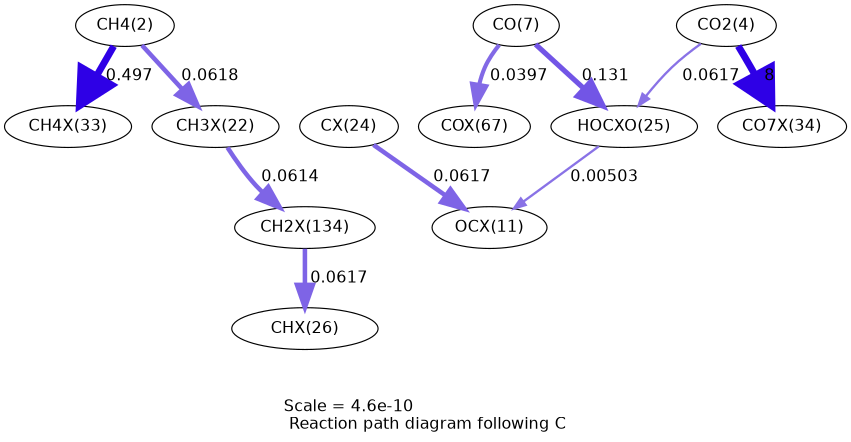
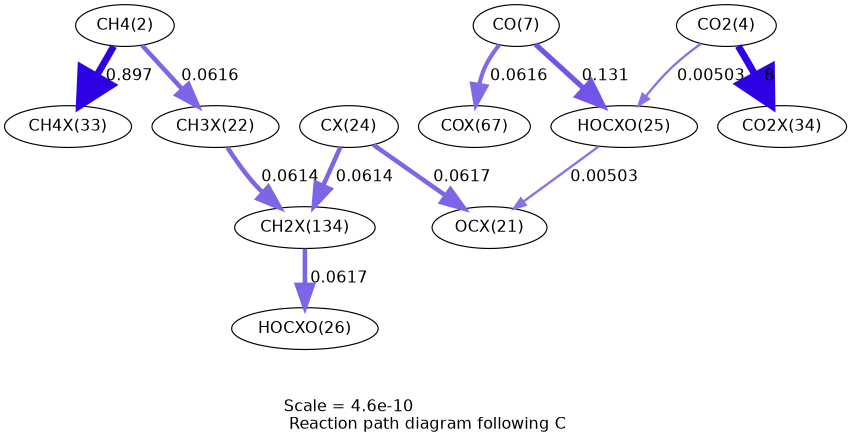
(127, 76) -> (127, 76)
(208, 76) -> (208, 76)
(517, 76) -> (517, 76)
(709, 76) -> (709, 76)
(782, 127) -> (782, 127)
none -> (332, 166)
(490, 228) -> (490, 228)
(305, 329) -> (305, 329)
